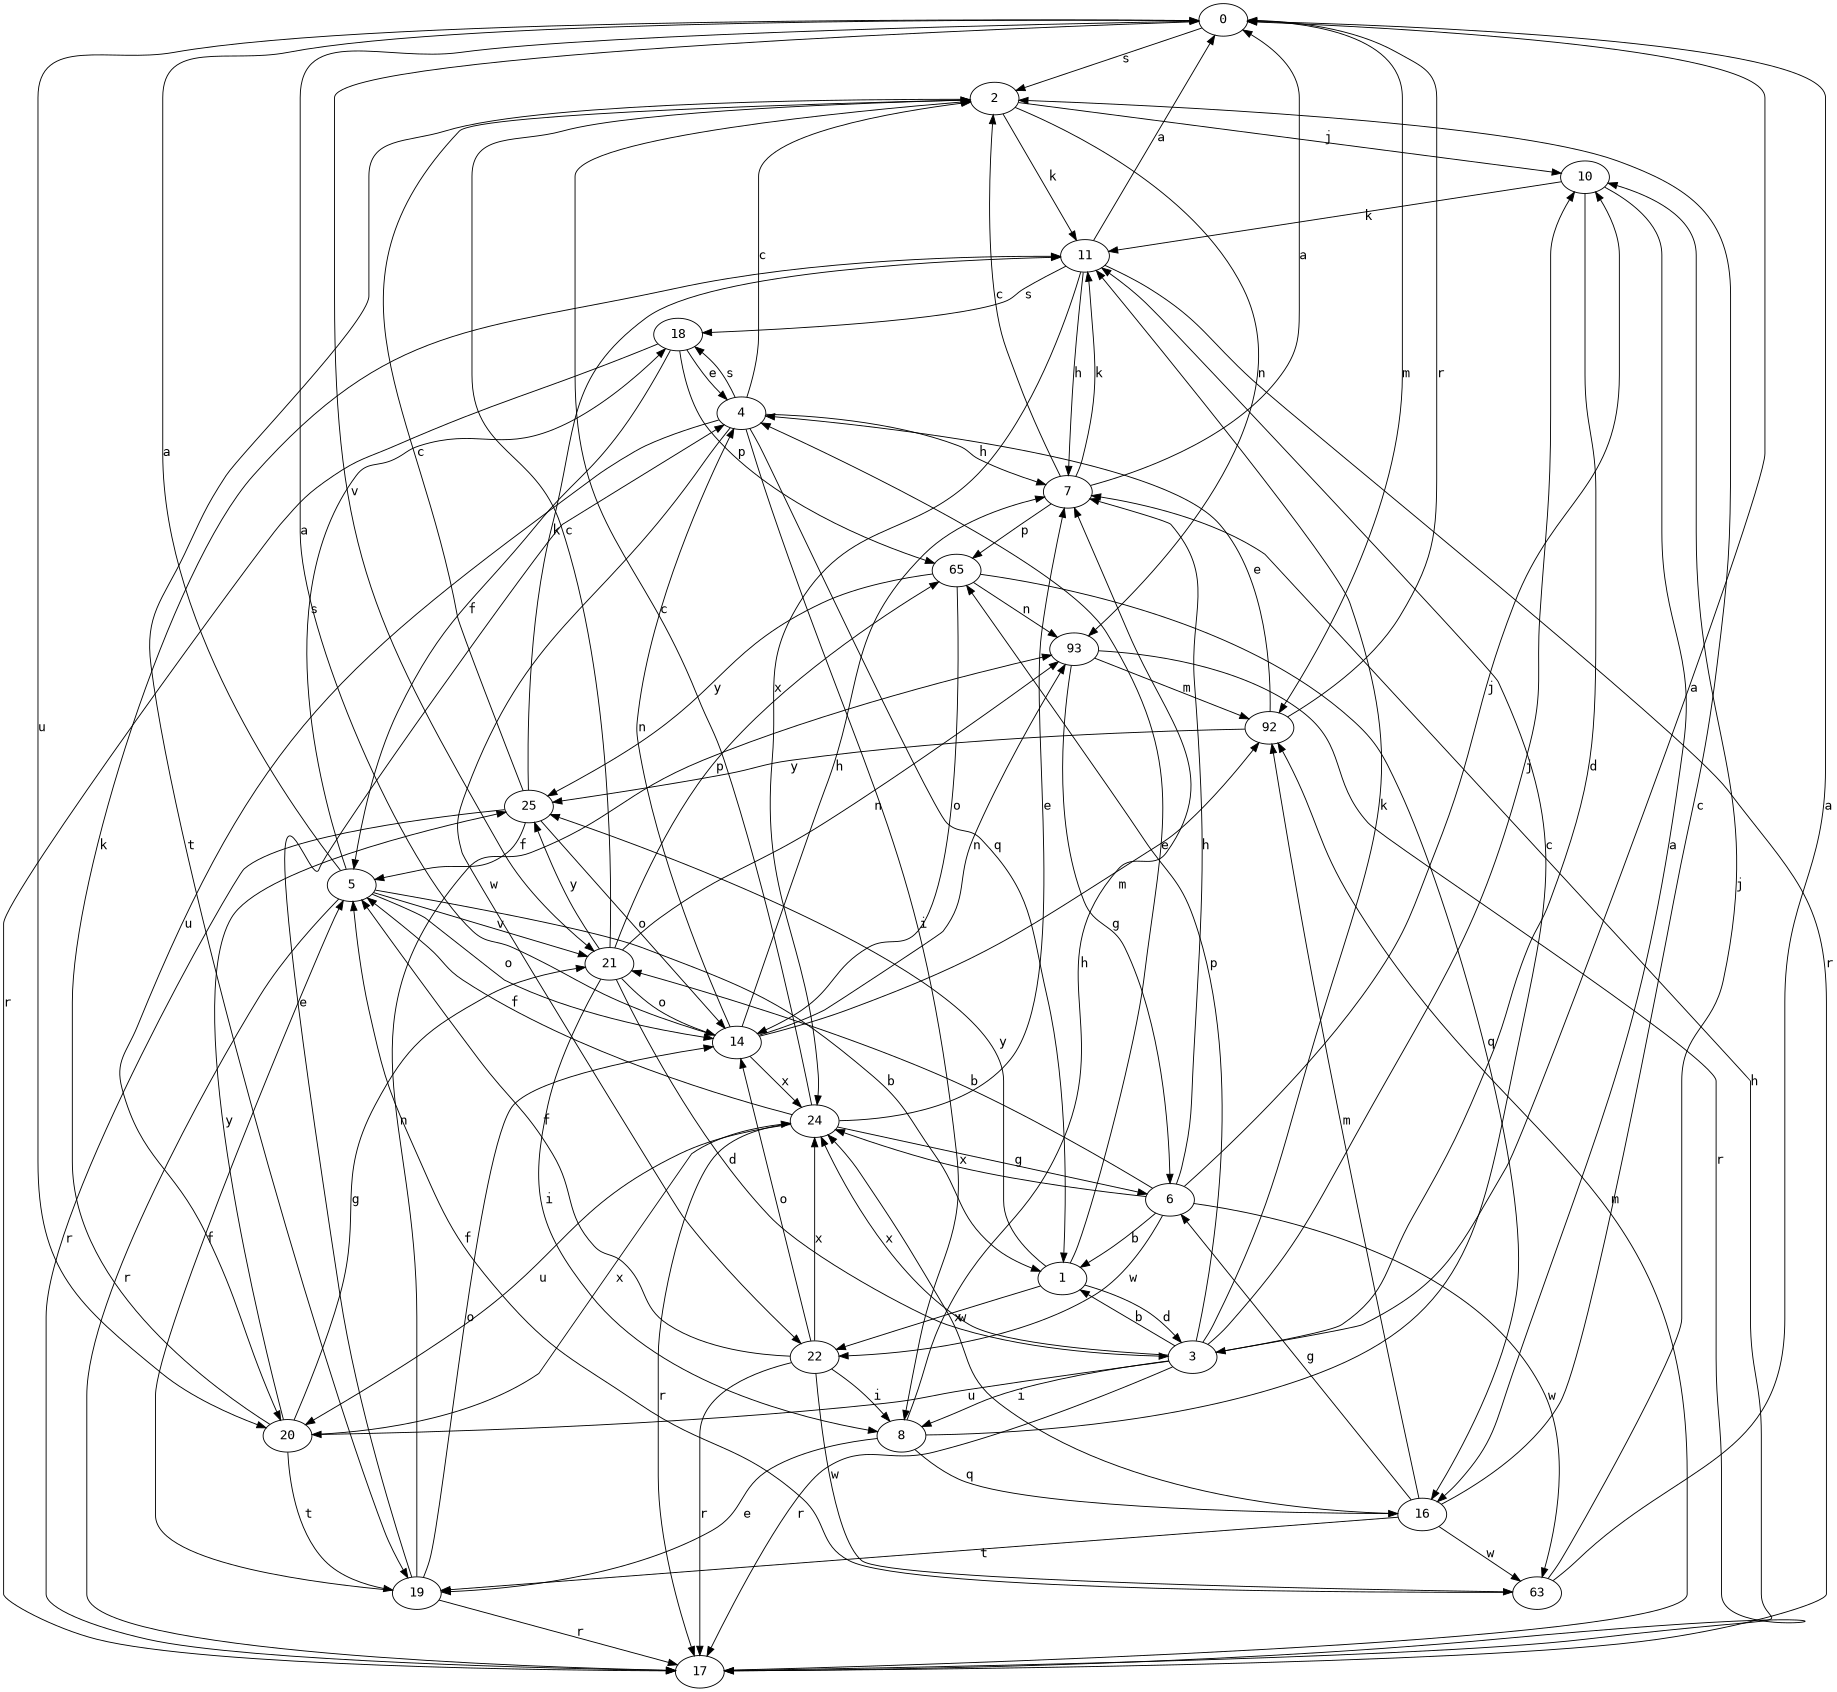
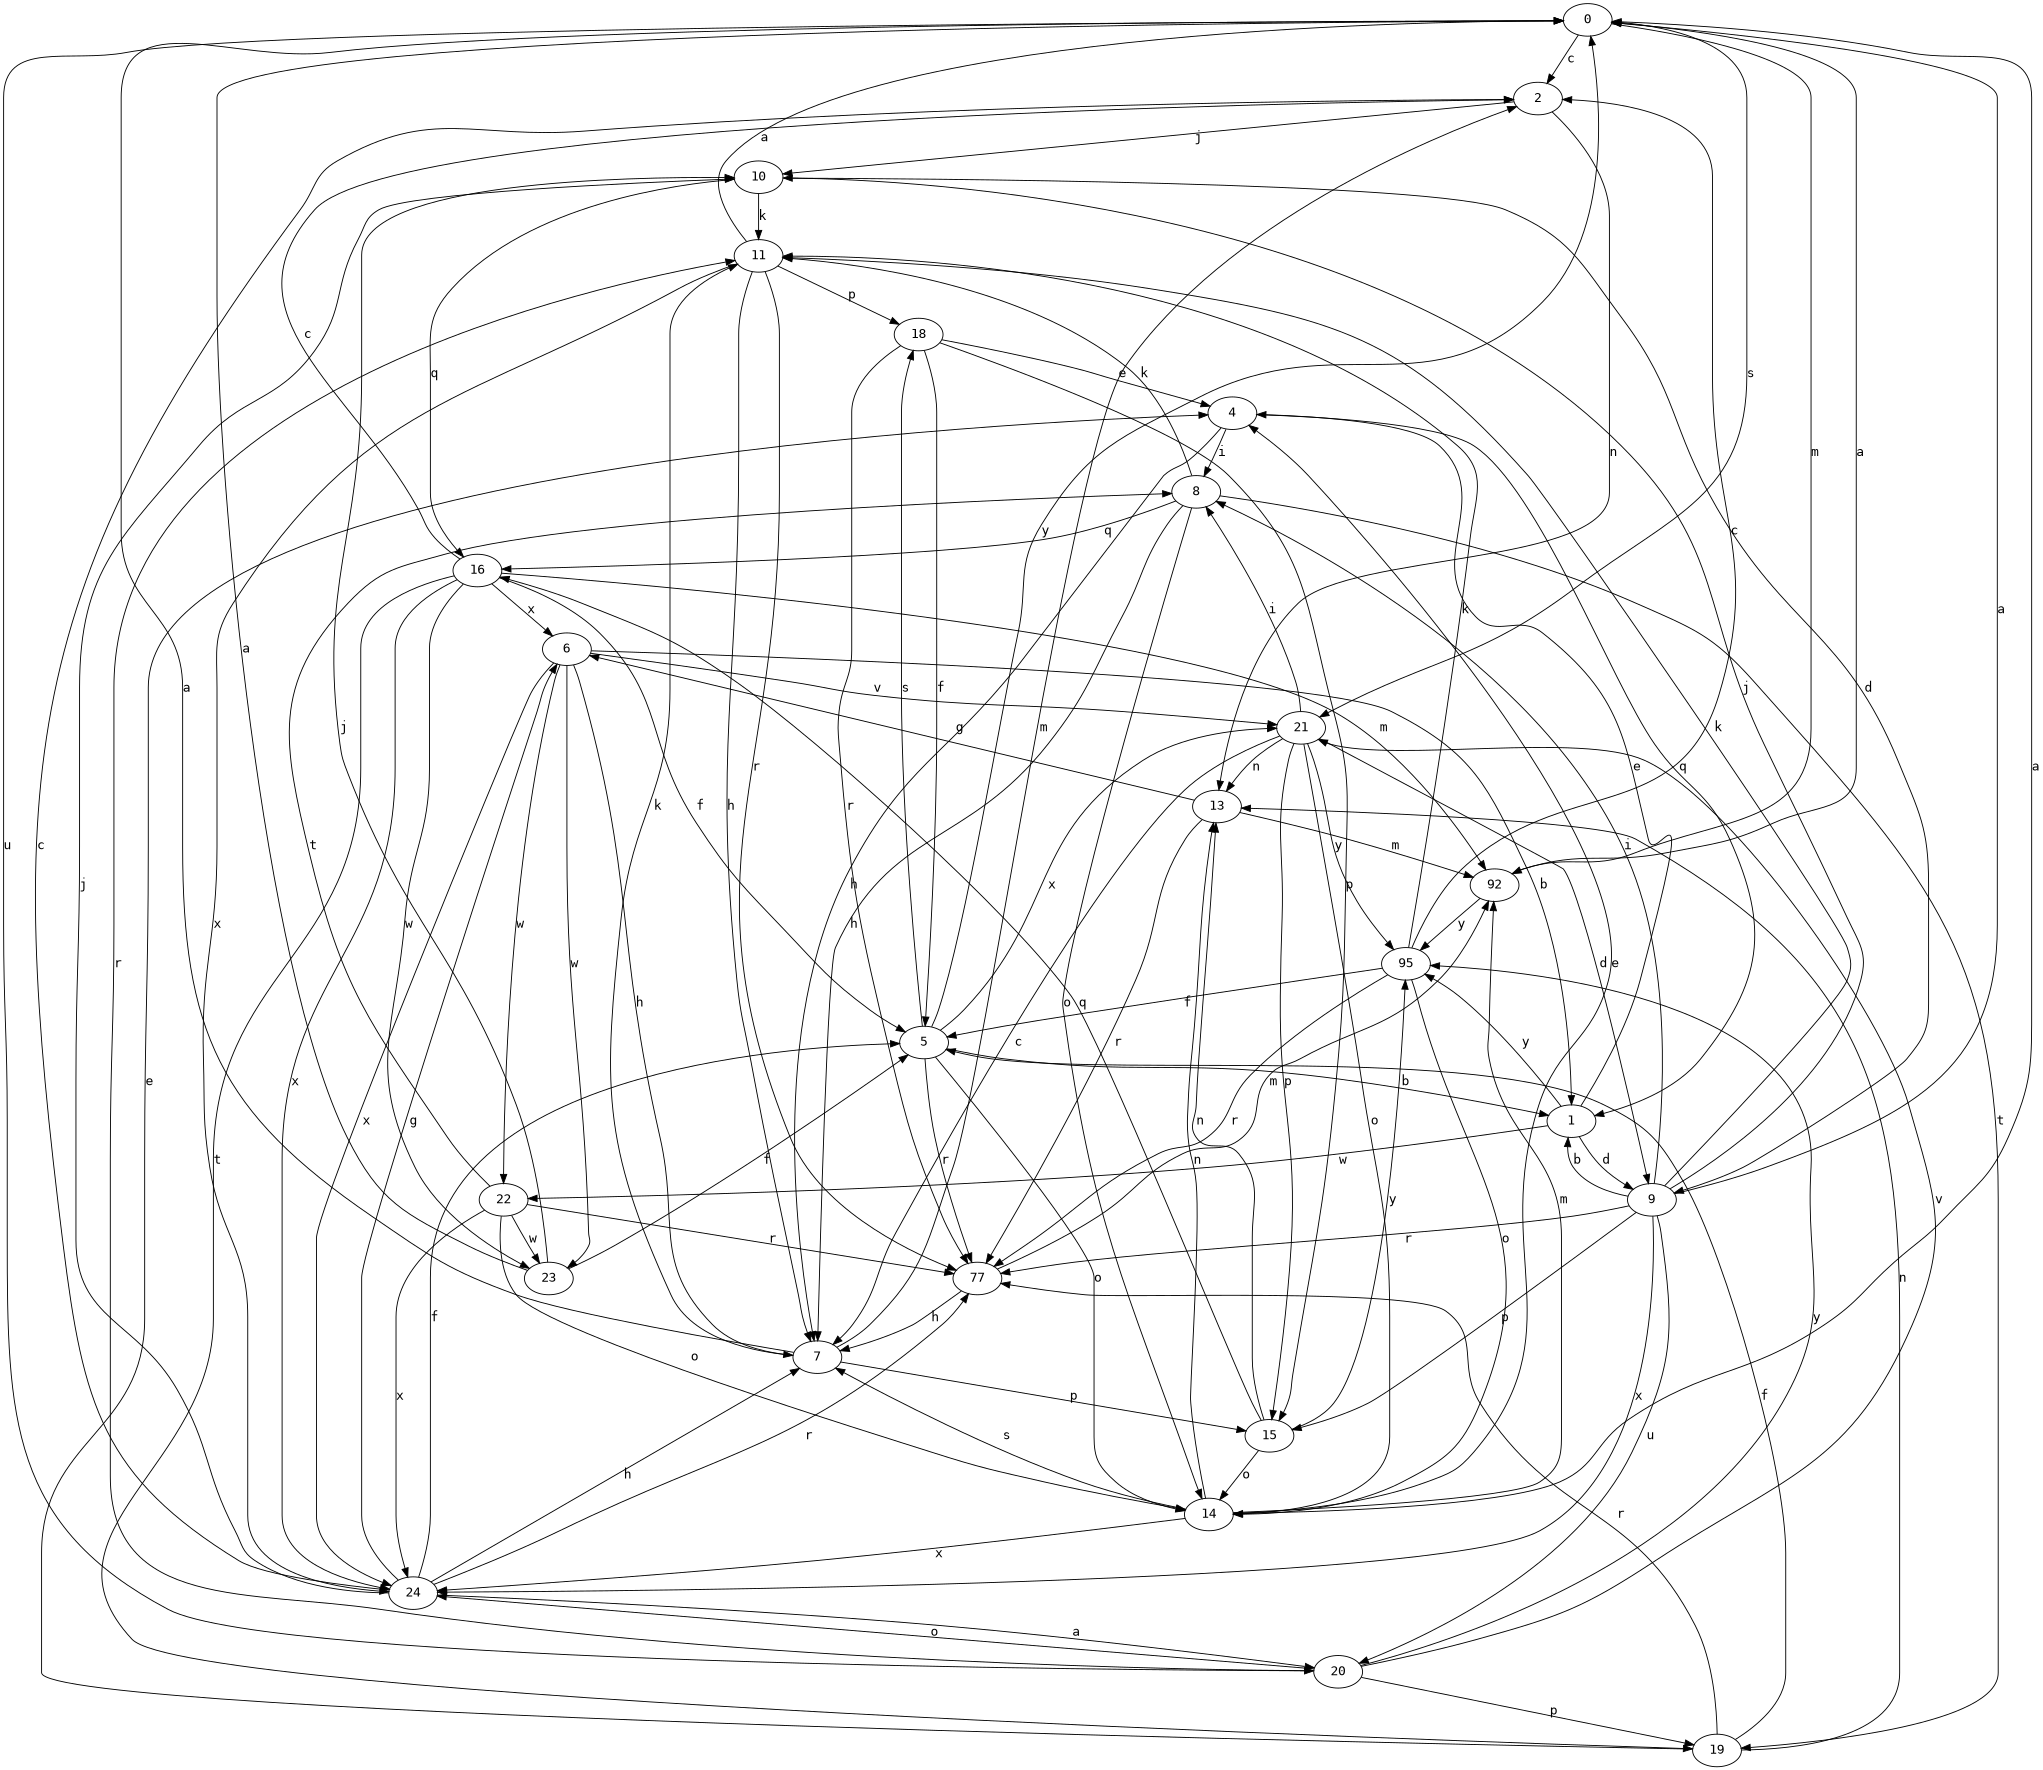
(1126, 59) -> (1571, 59)
(1037, 173) -> none
(759, 175) -> none
(1000, 295) -> (1044, 728)
(1028, 295) -> (852, 295)
(472, 323) -> (1026, 1008)
(721, 373) -> none
(1441, 374) -> (1860, 453)
(167, 453) -> (1046, 531)
(1101, 469) -> none
(355, 492) -> (1751, 374)
(185, 552) -> none
(957, 571) -> (1269, 1436)
(1074, 649) -> (1217, 807)
(1477, 722) -> (80, 754)
(642, 728) -> (1615, 964)
(840, 767) -> (1007, 1436)
(529, 807) -> (1406, 964)
(1047, 807) -> (628, 1475)
(232, 828) -> none
(104, 846) -> (118, 964)
(1549, 846) -> (1144, 374)
(1673, 846) -> (434, 374)
(480, 885) -> none
(500, 925) -> (1052, 885)
(974, 1082) -> (877, 689)
(560, 1168) -> (686, 805)
(356, 1200) -> (1939, 1200)
(478, 1241) -> (1063, 1001)
(543, 1278) -> (1076, 1632)
(620, 1278) -> (934, 1632)
(1193, 1357) -> (1652, 1200)
(1311, 1357) -> (531, 610)
(877, 1396) -> (313, 846)
(309, 1514) -> (1554, 1711)
(747, 1514) -> (2000, 1121)
(1537, 1593) -> (549, 1278)
(700, 1672) -> (977, 1278)
